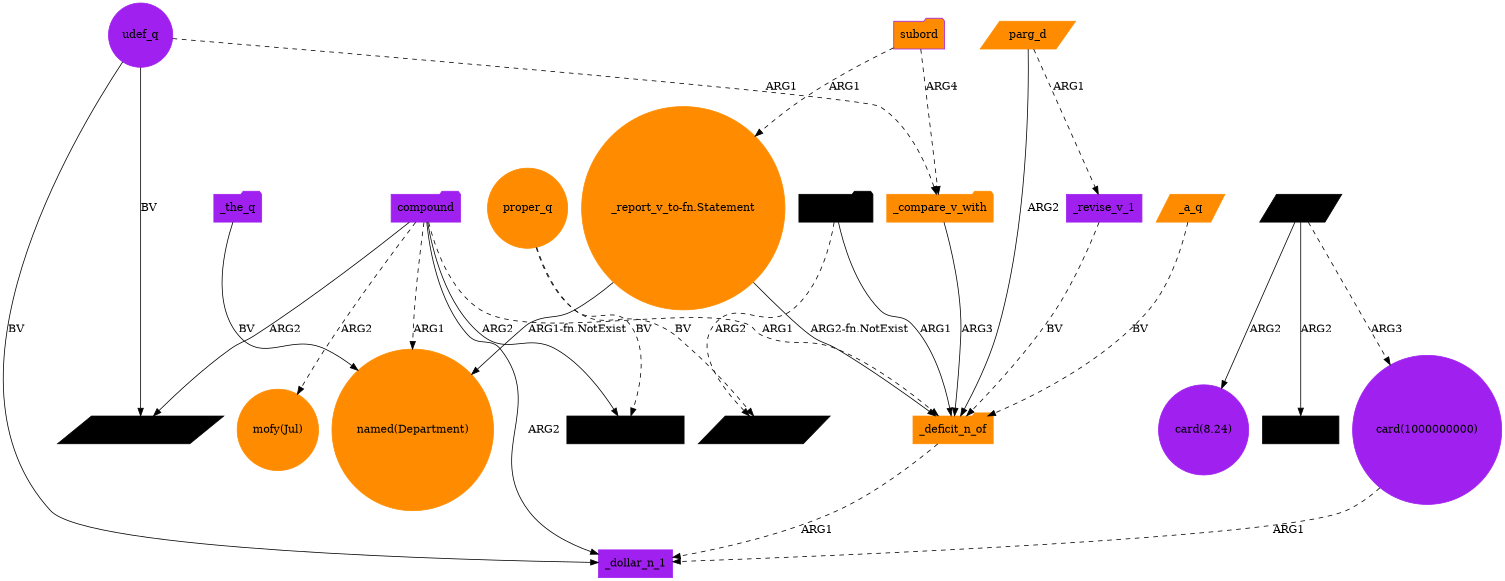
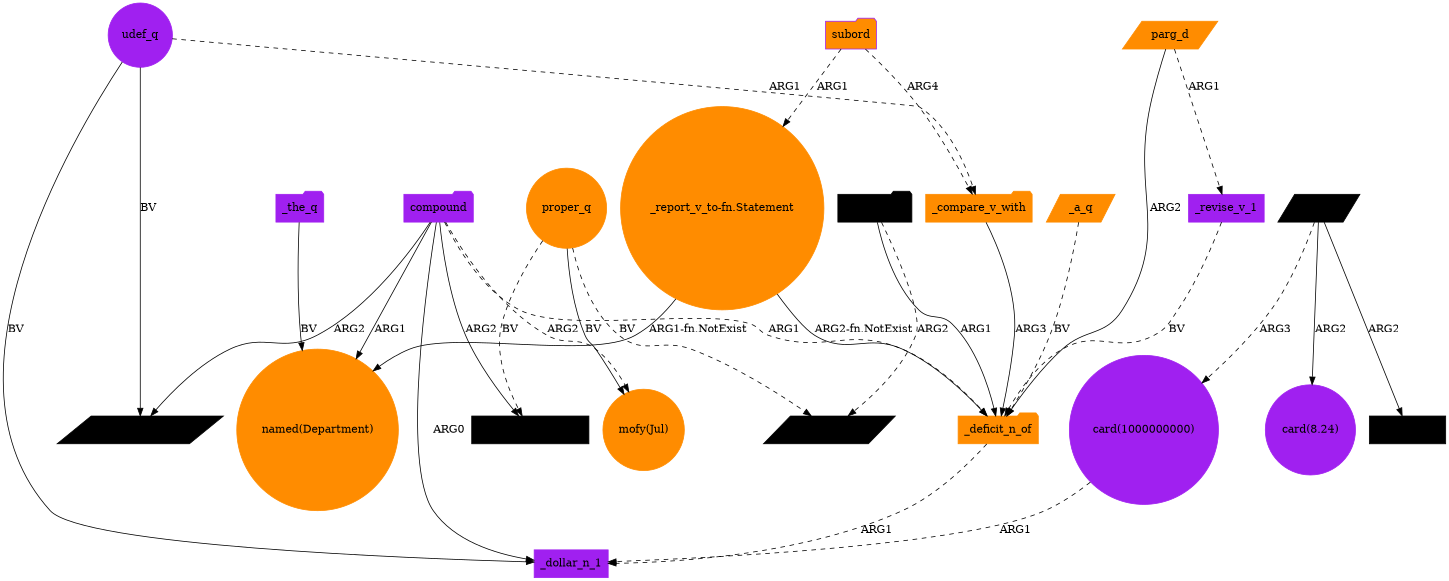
(417, 282) -> (396, 287)
none -> (582, 327)
(544, 430) -> (449, 430)
